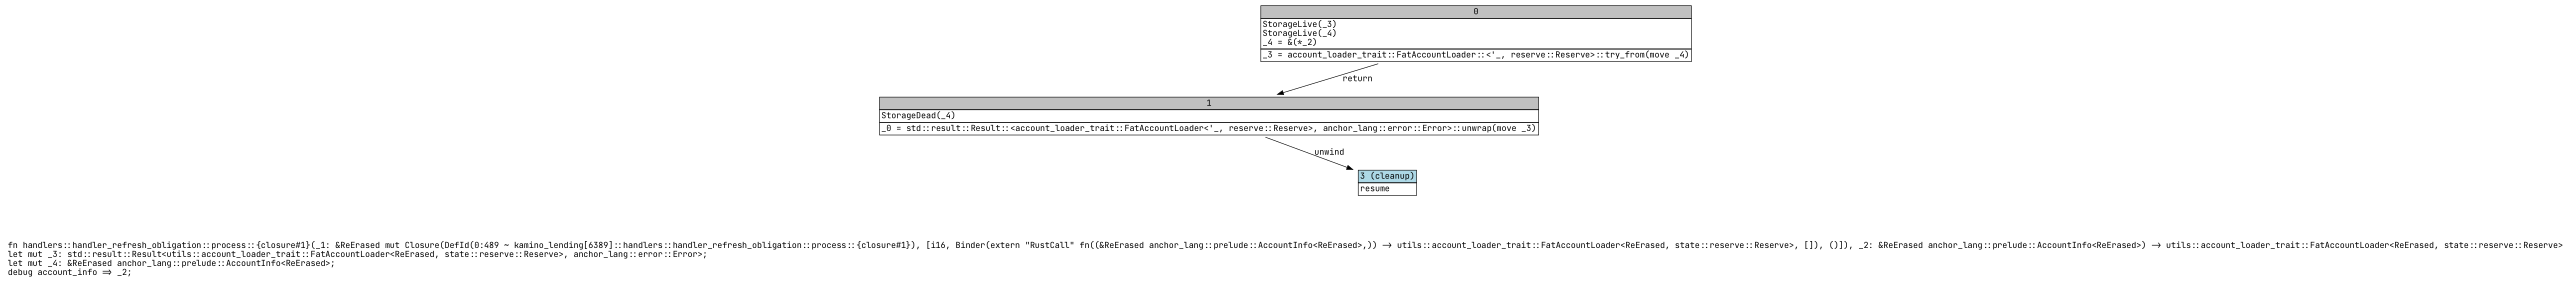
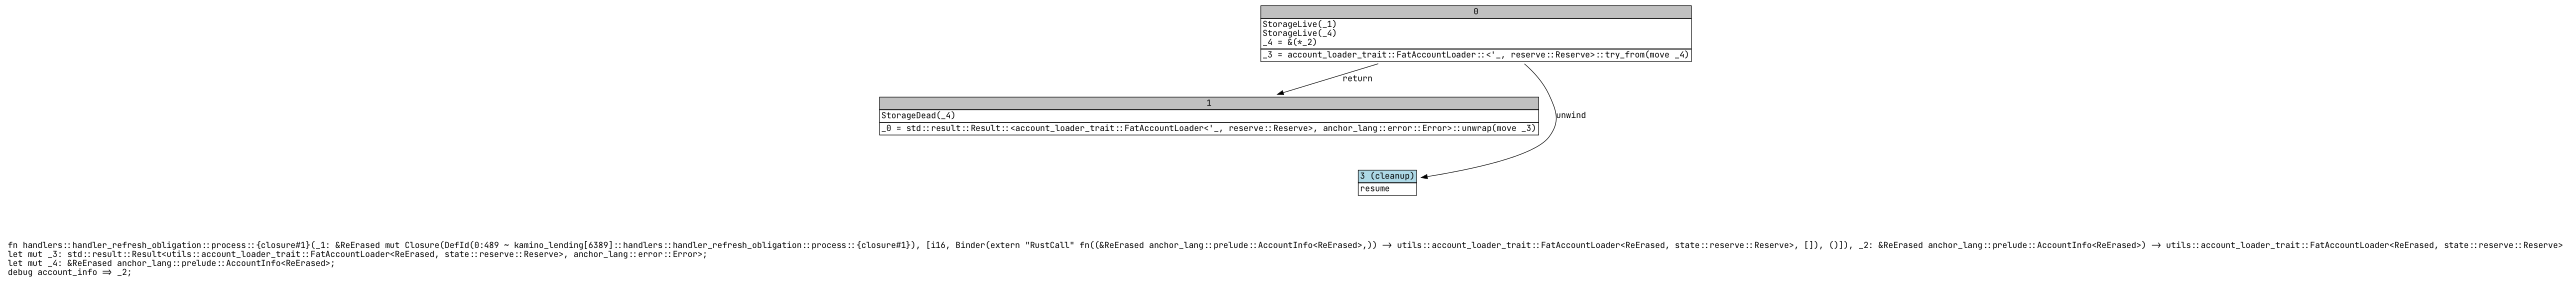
(1300, 24) -> (1300, 24)
(1306, 152) -> (1531, 150)
